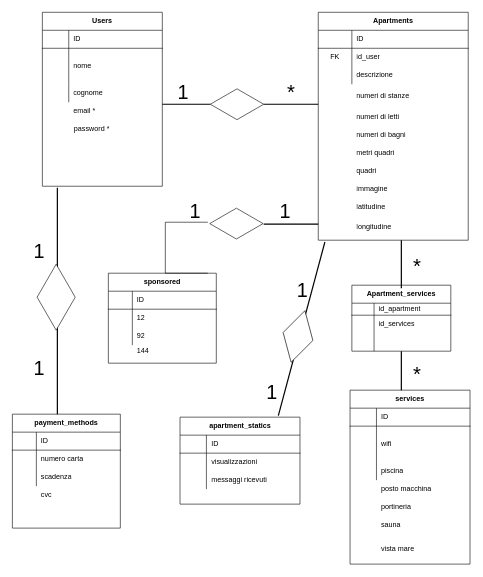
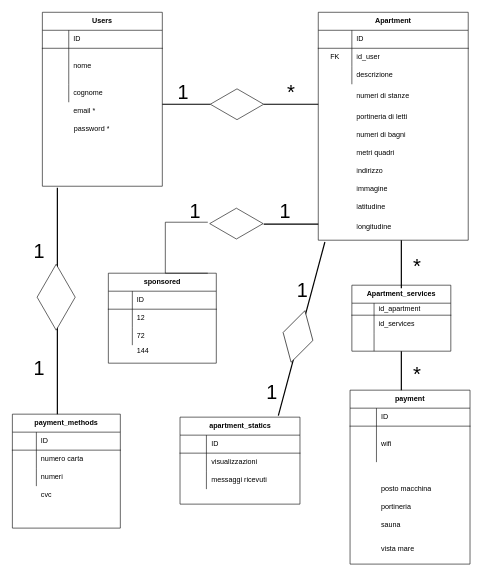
(393, 21) -> (393, 21)
(381, 117) -> (388, 117)
(368, 171) -> (372, 171)
(141, 336) -> (141, 336)
(410, 399) -> (410, 399)
(423, 471) -> none
(57, 477) -> (52, 477)
